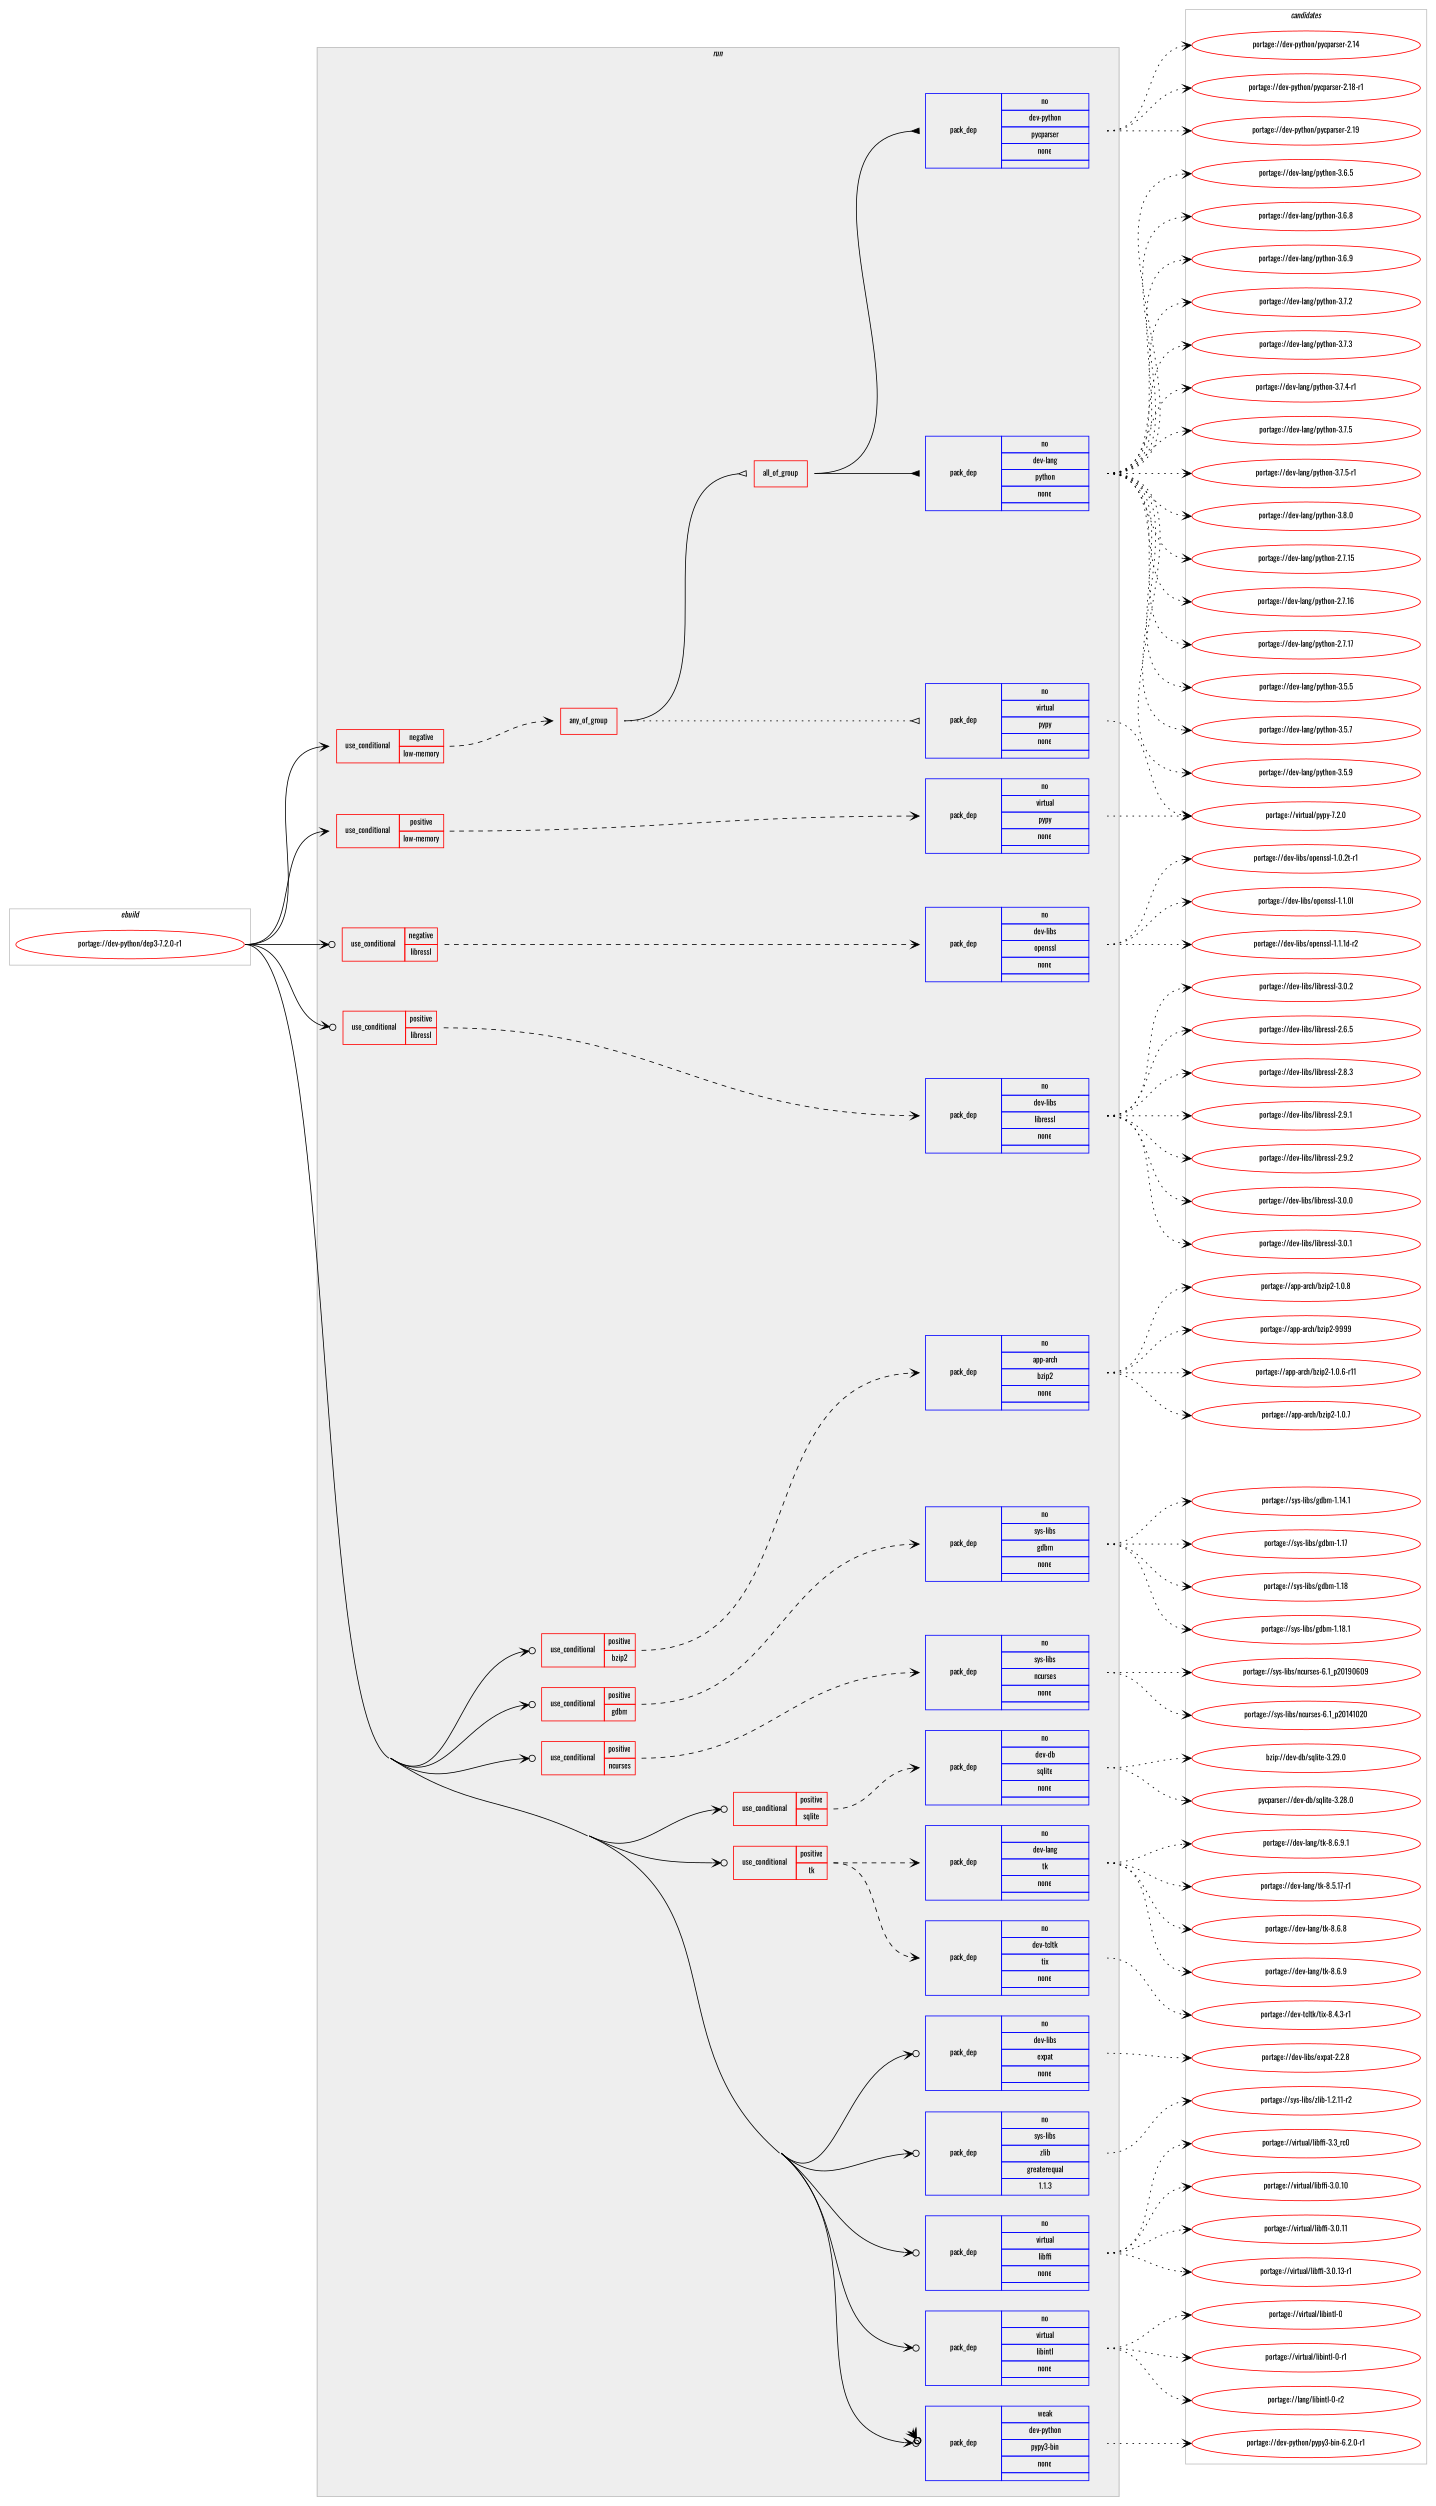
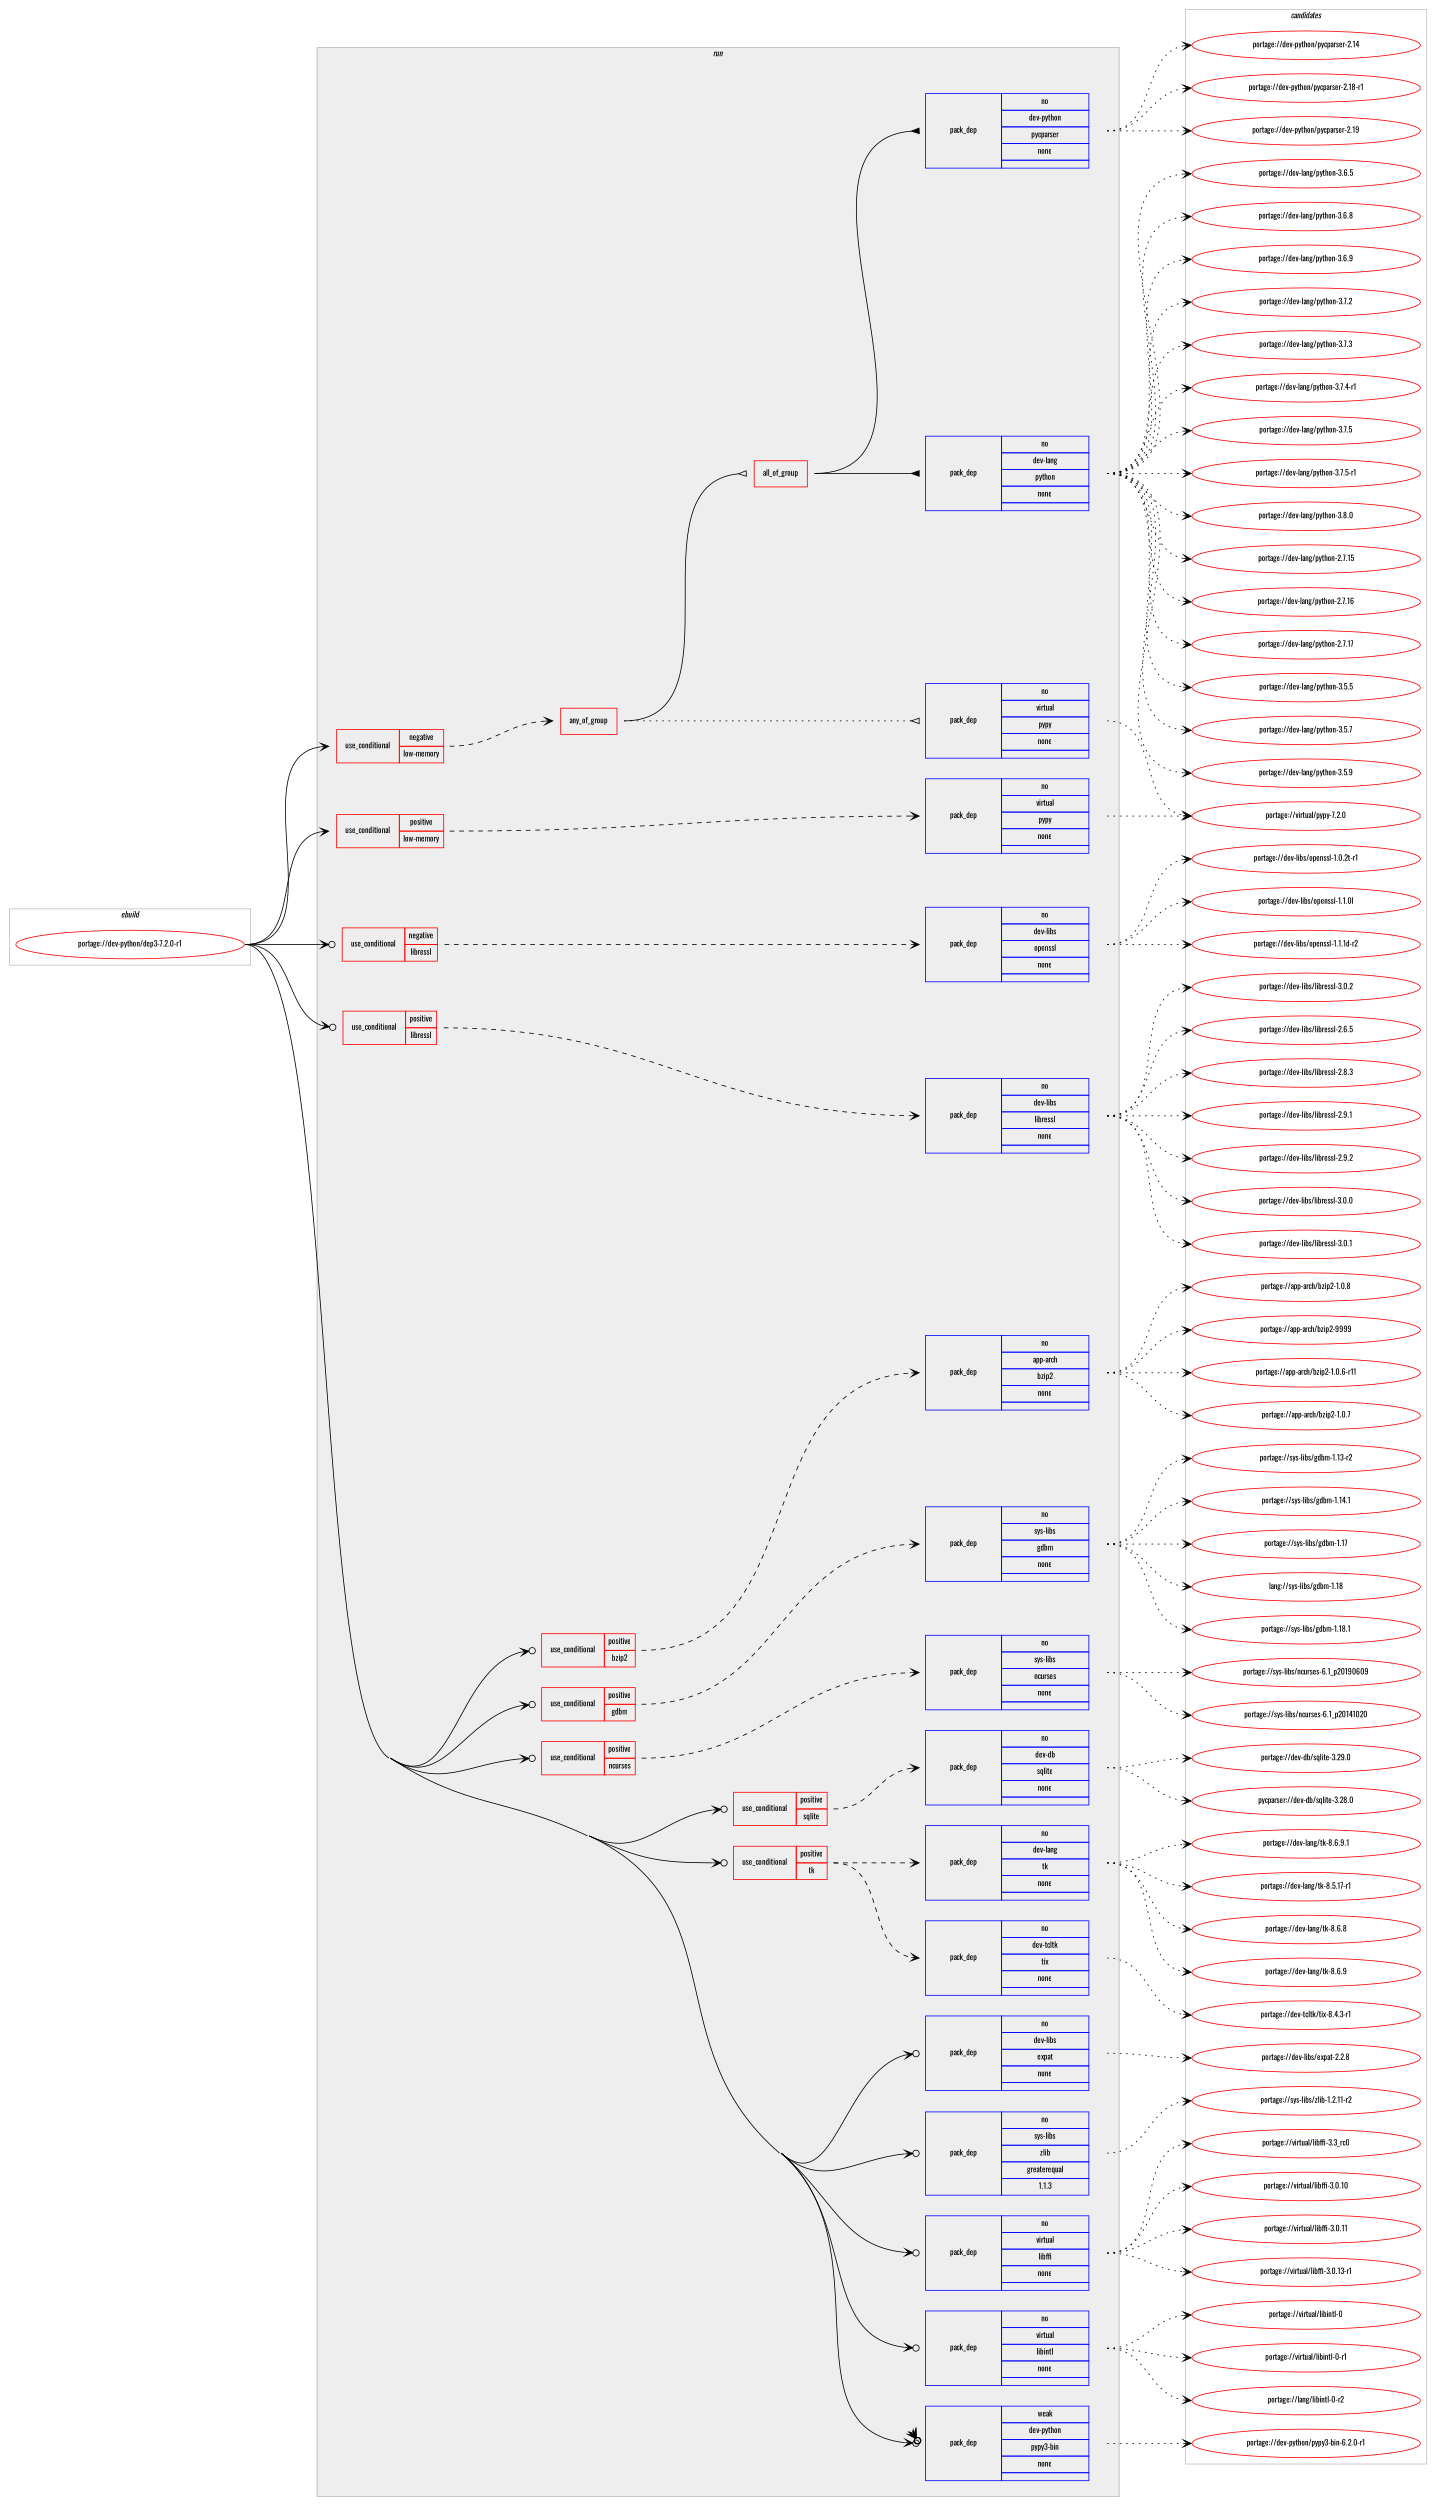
none -> (1306, 1458)
(1306, 1587) -> (1306, 1587)
(1306, 1758) -> (1306, 1758)
